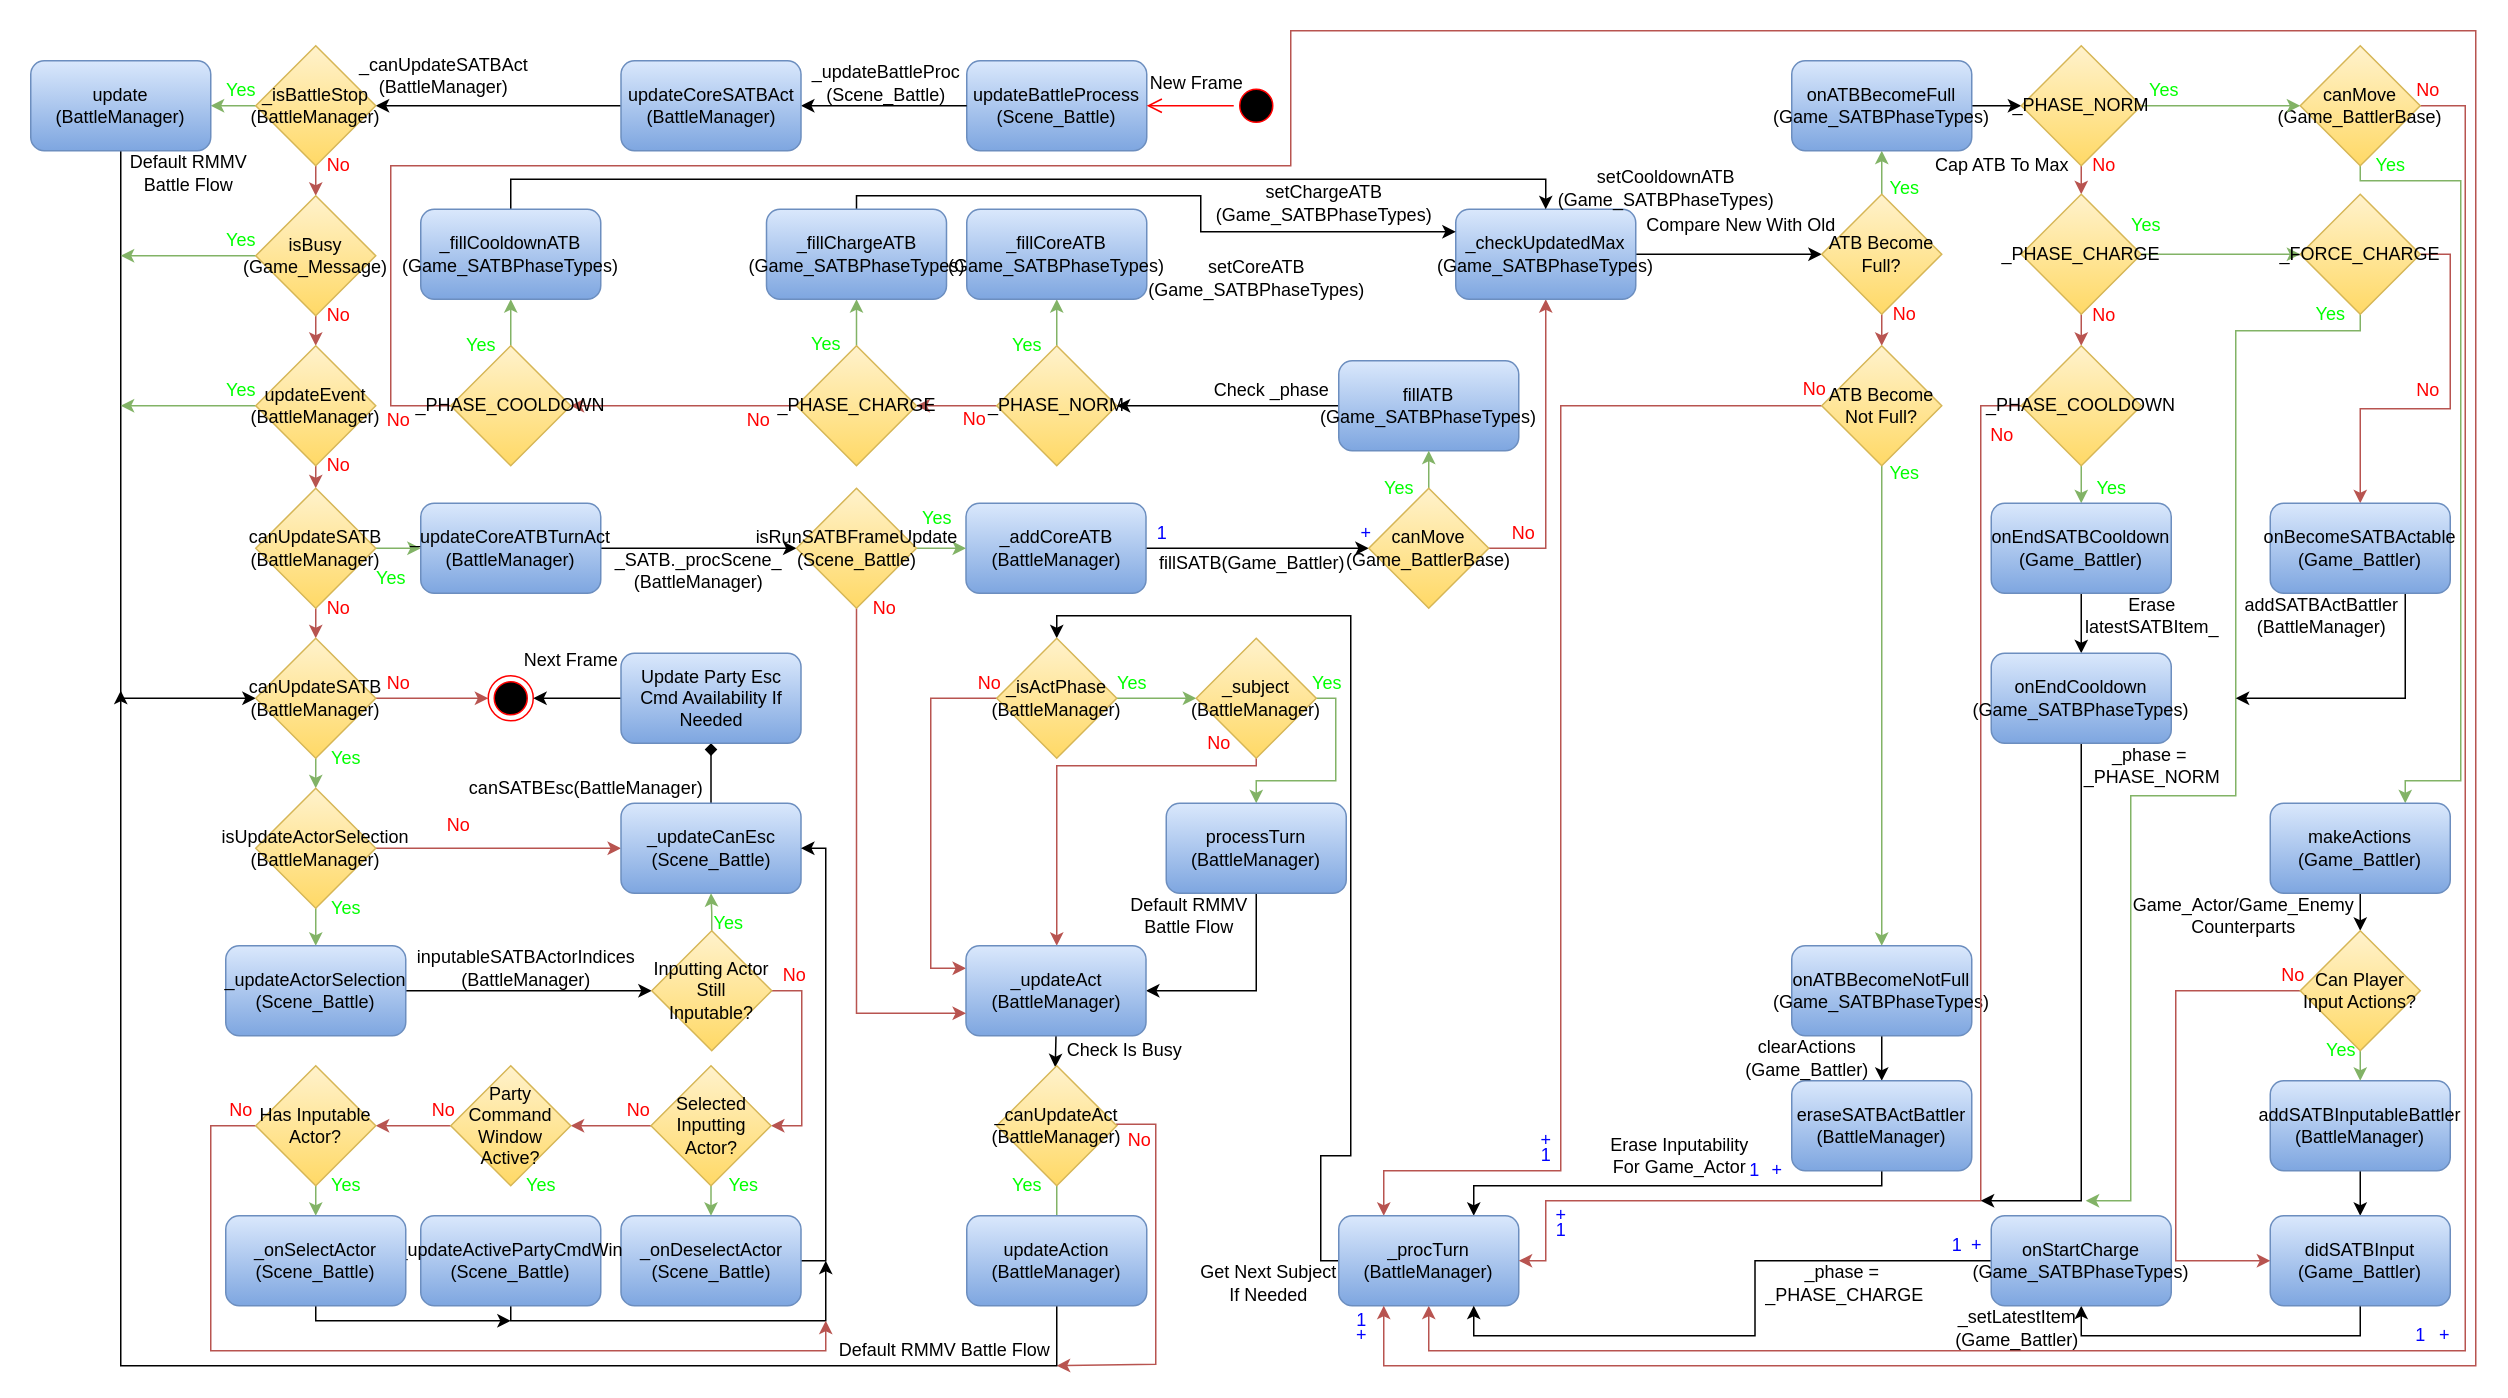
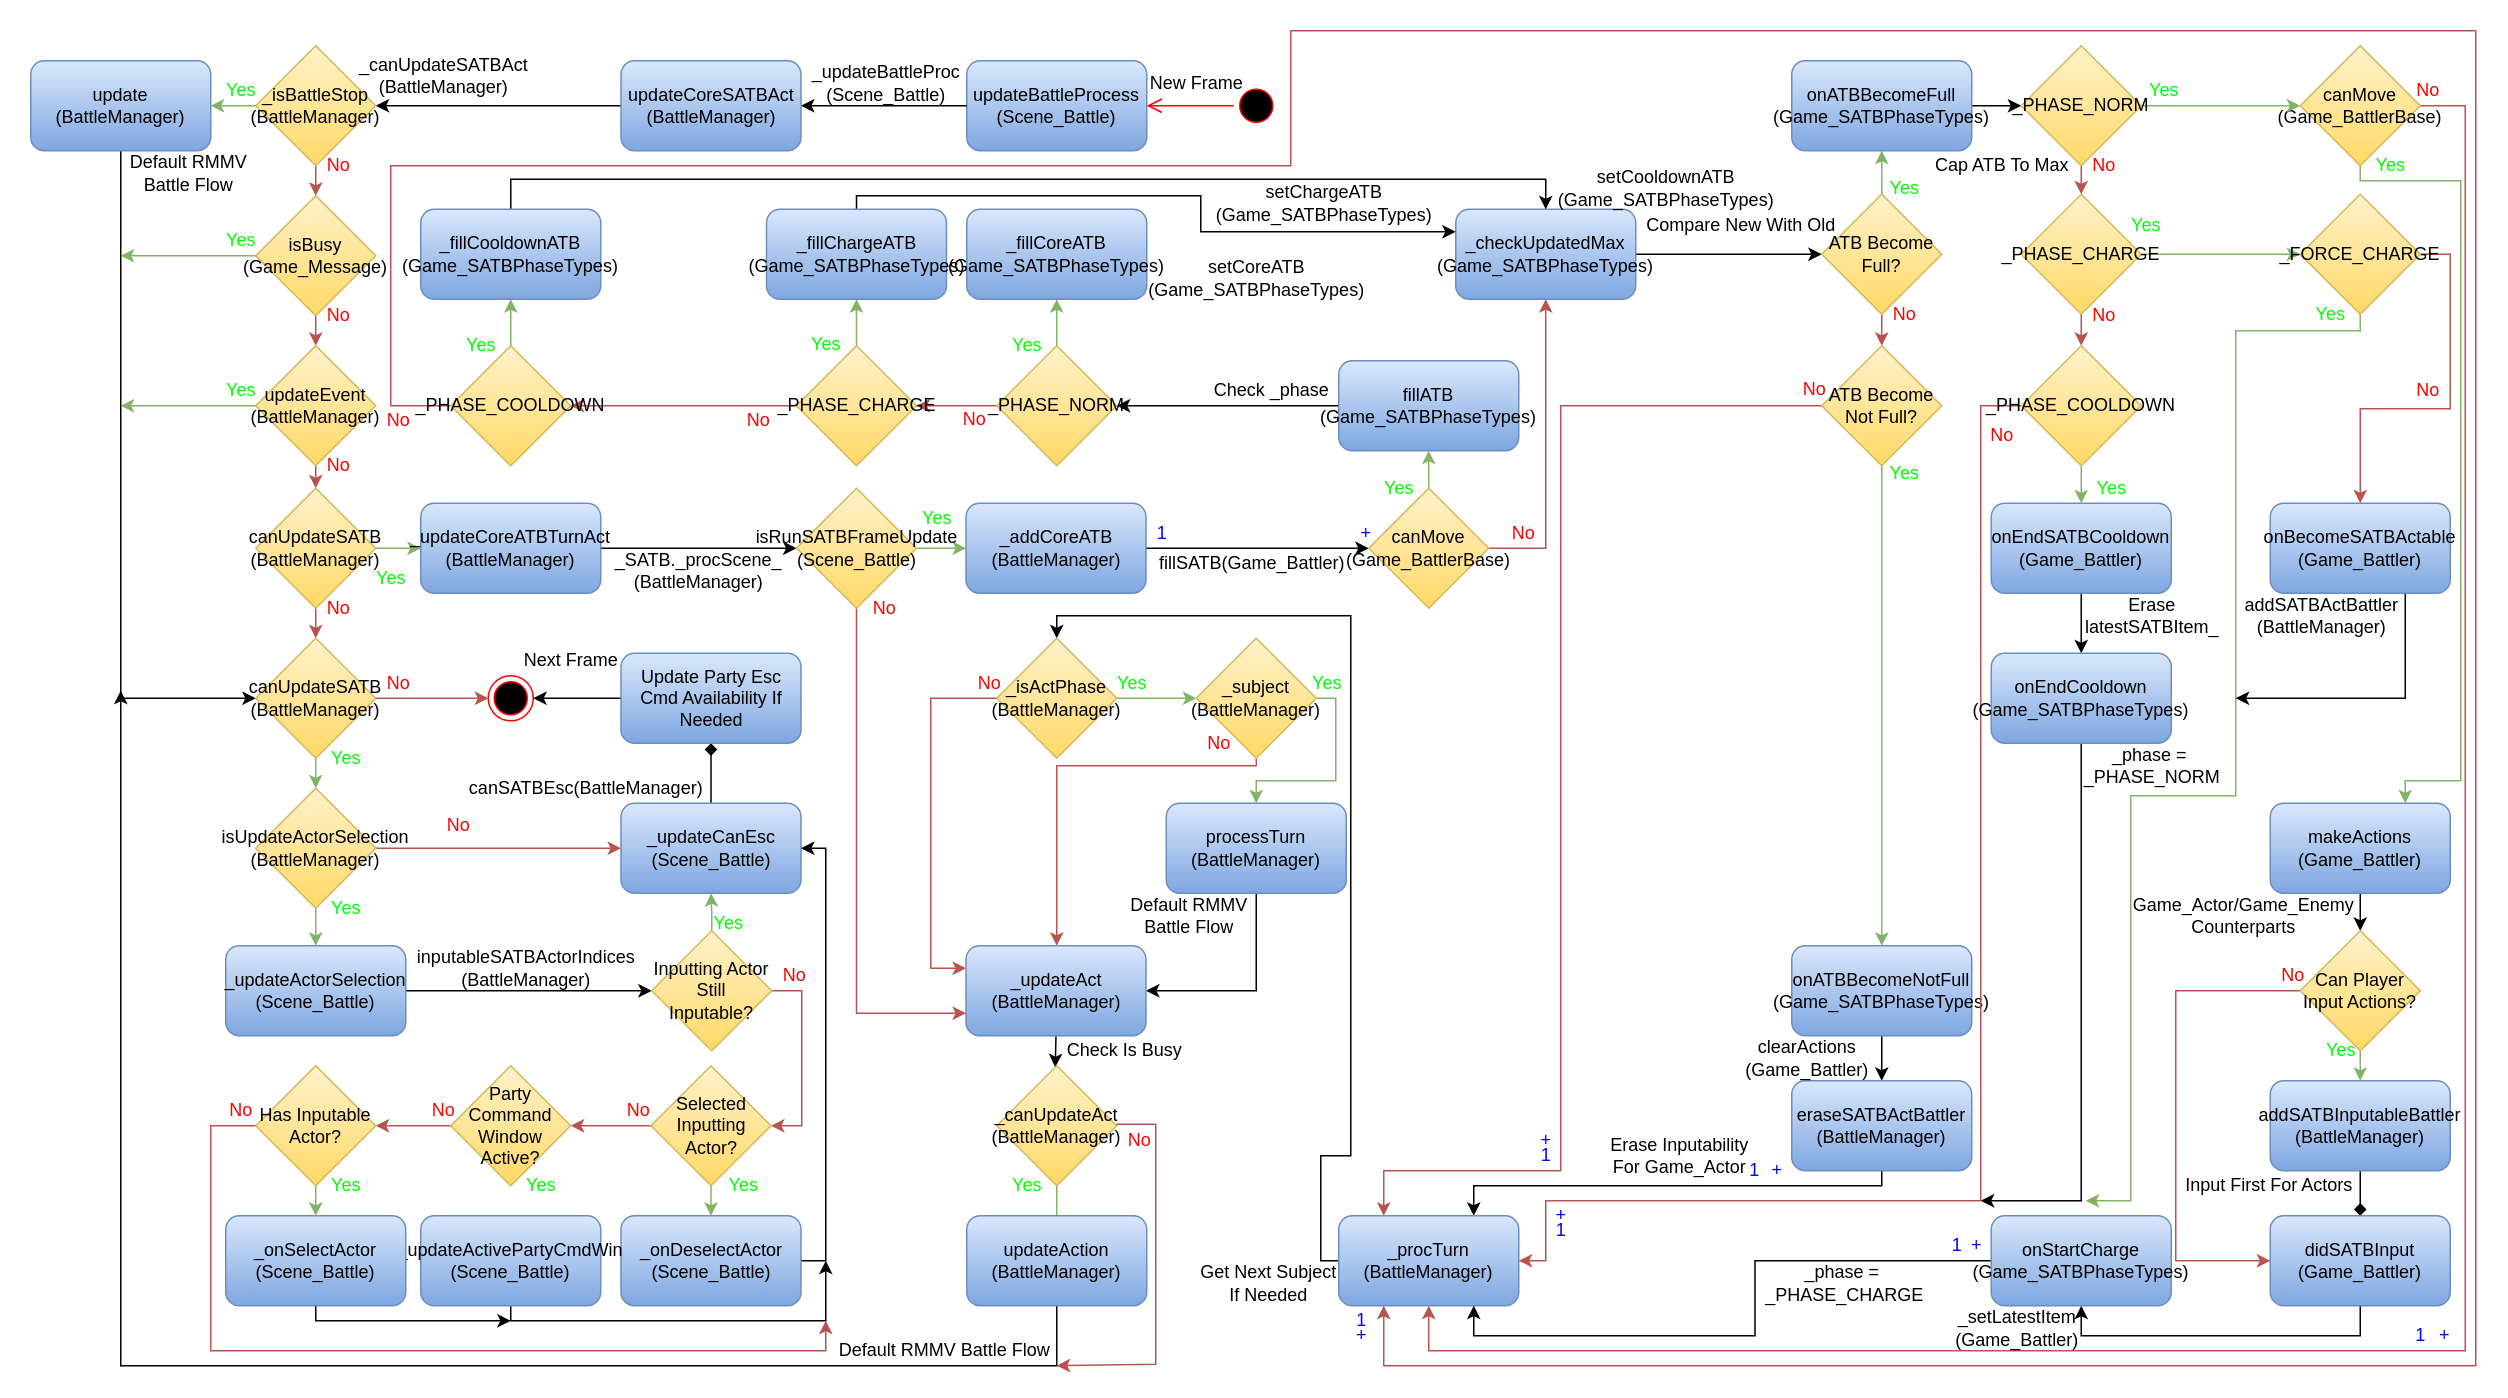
none -> (2269, 1186)
(2360, 1204) -> (2360, 1203)
